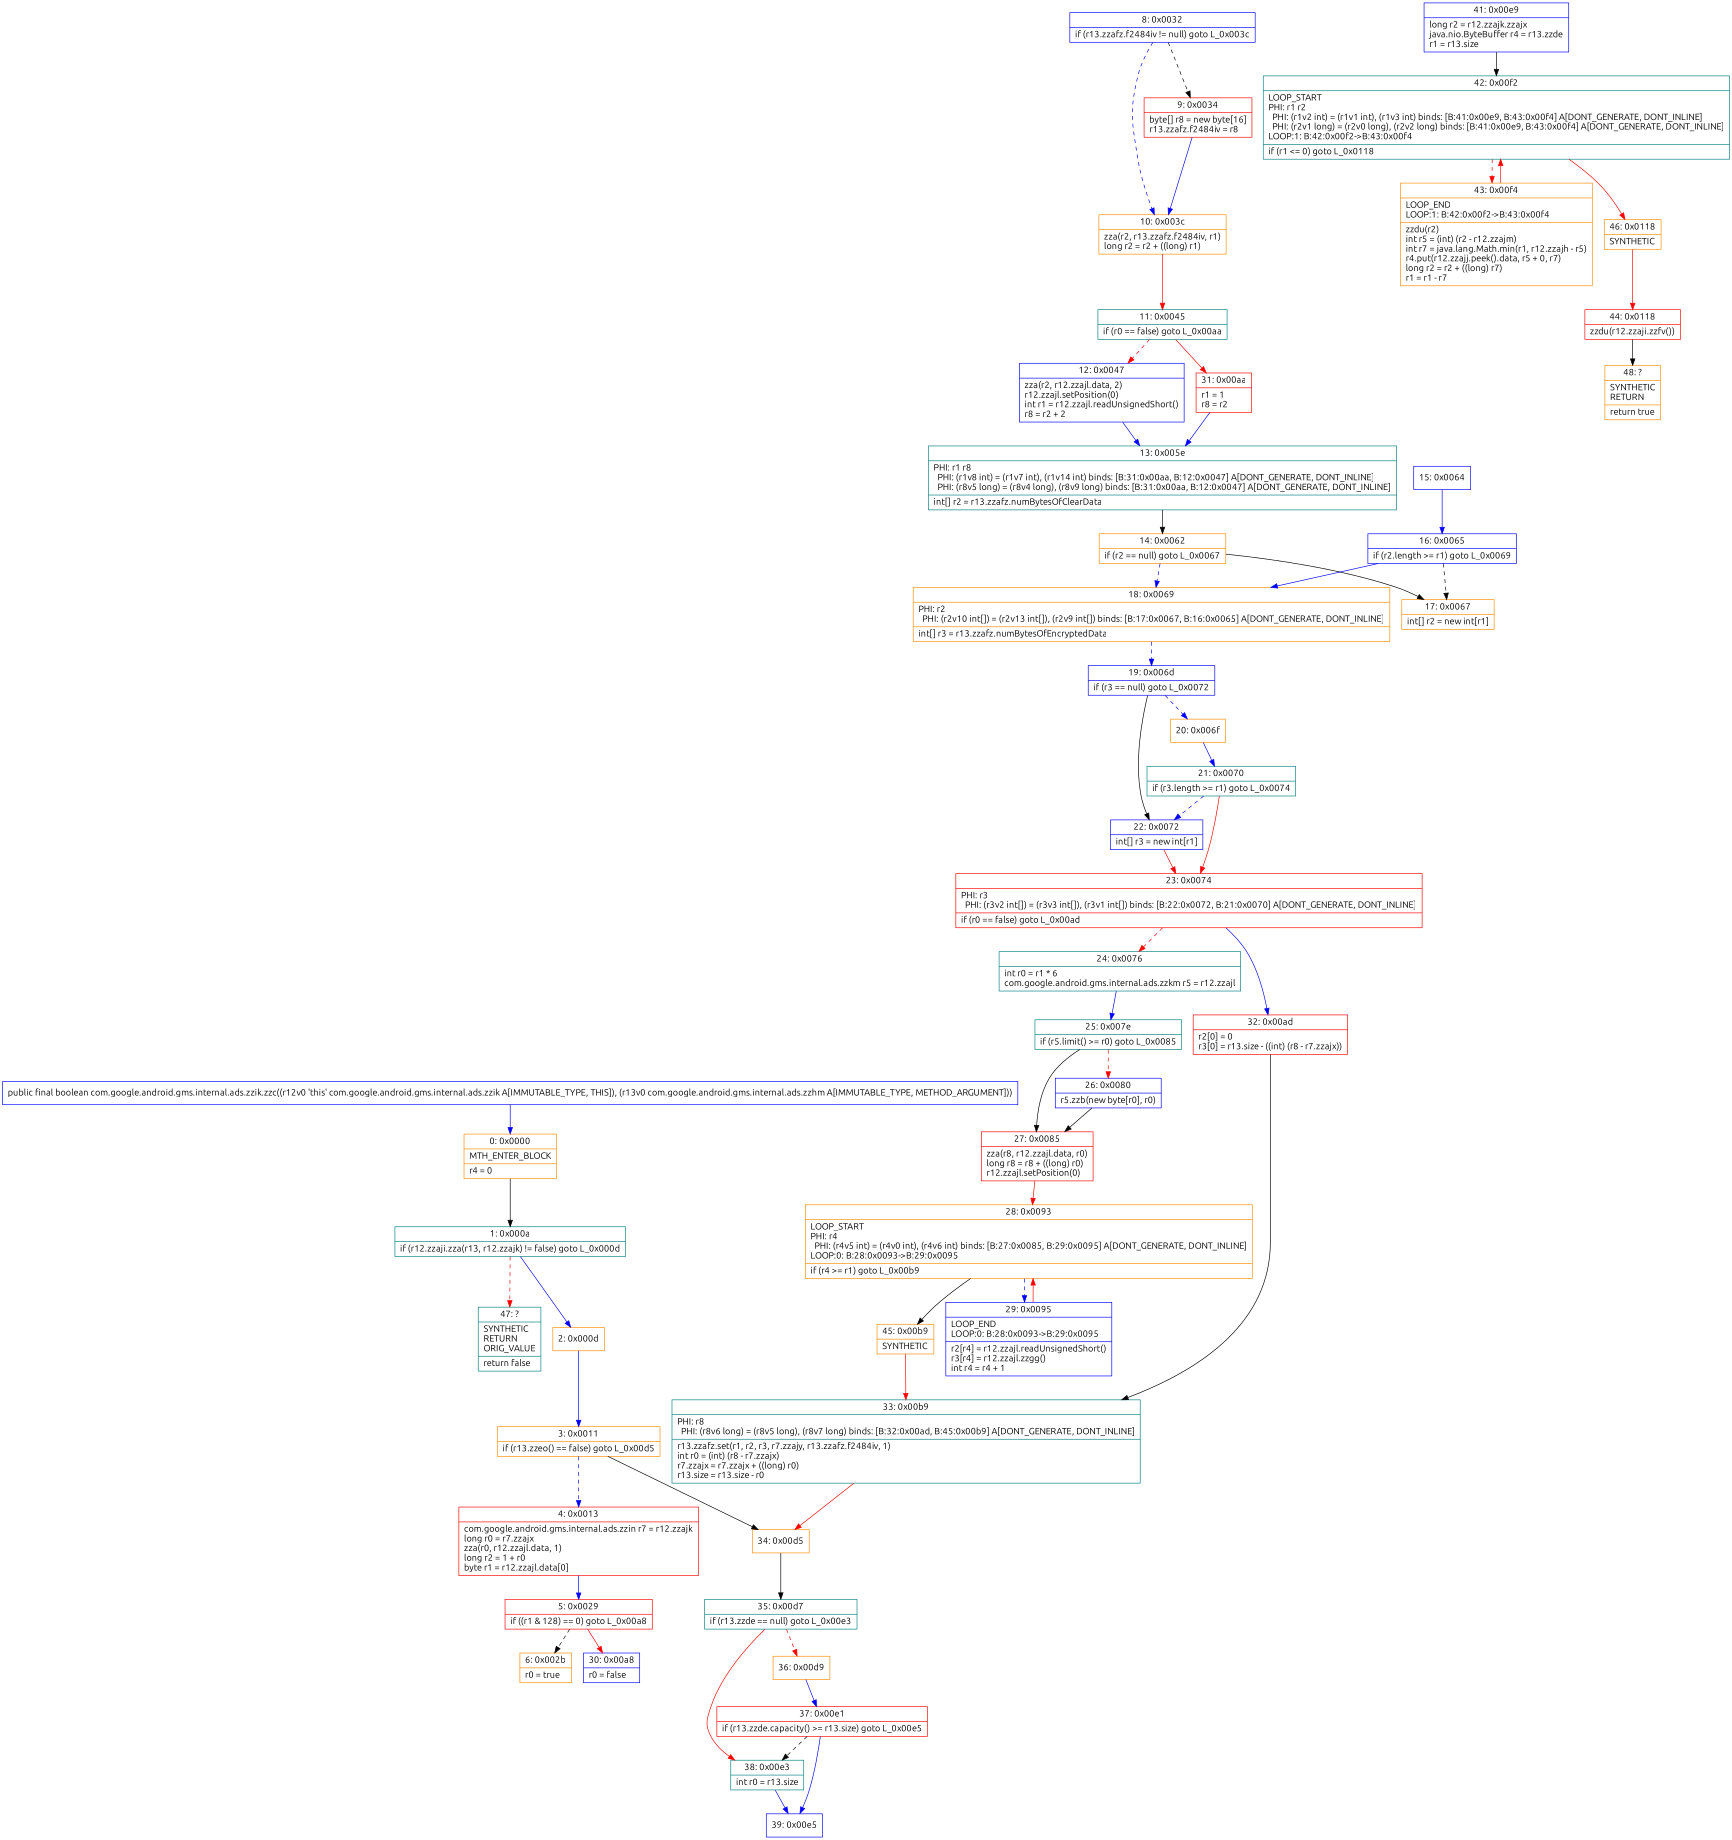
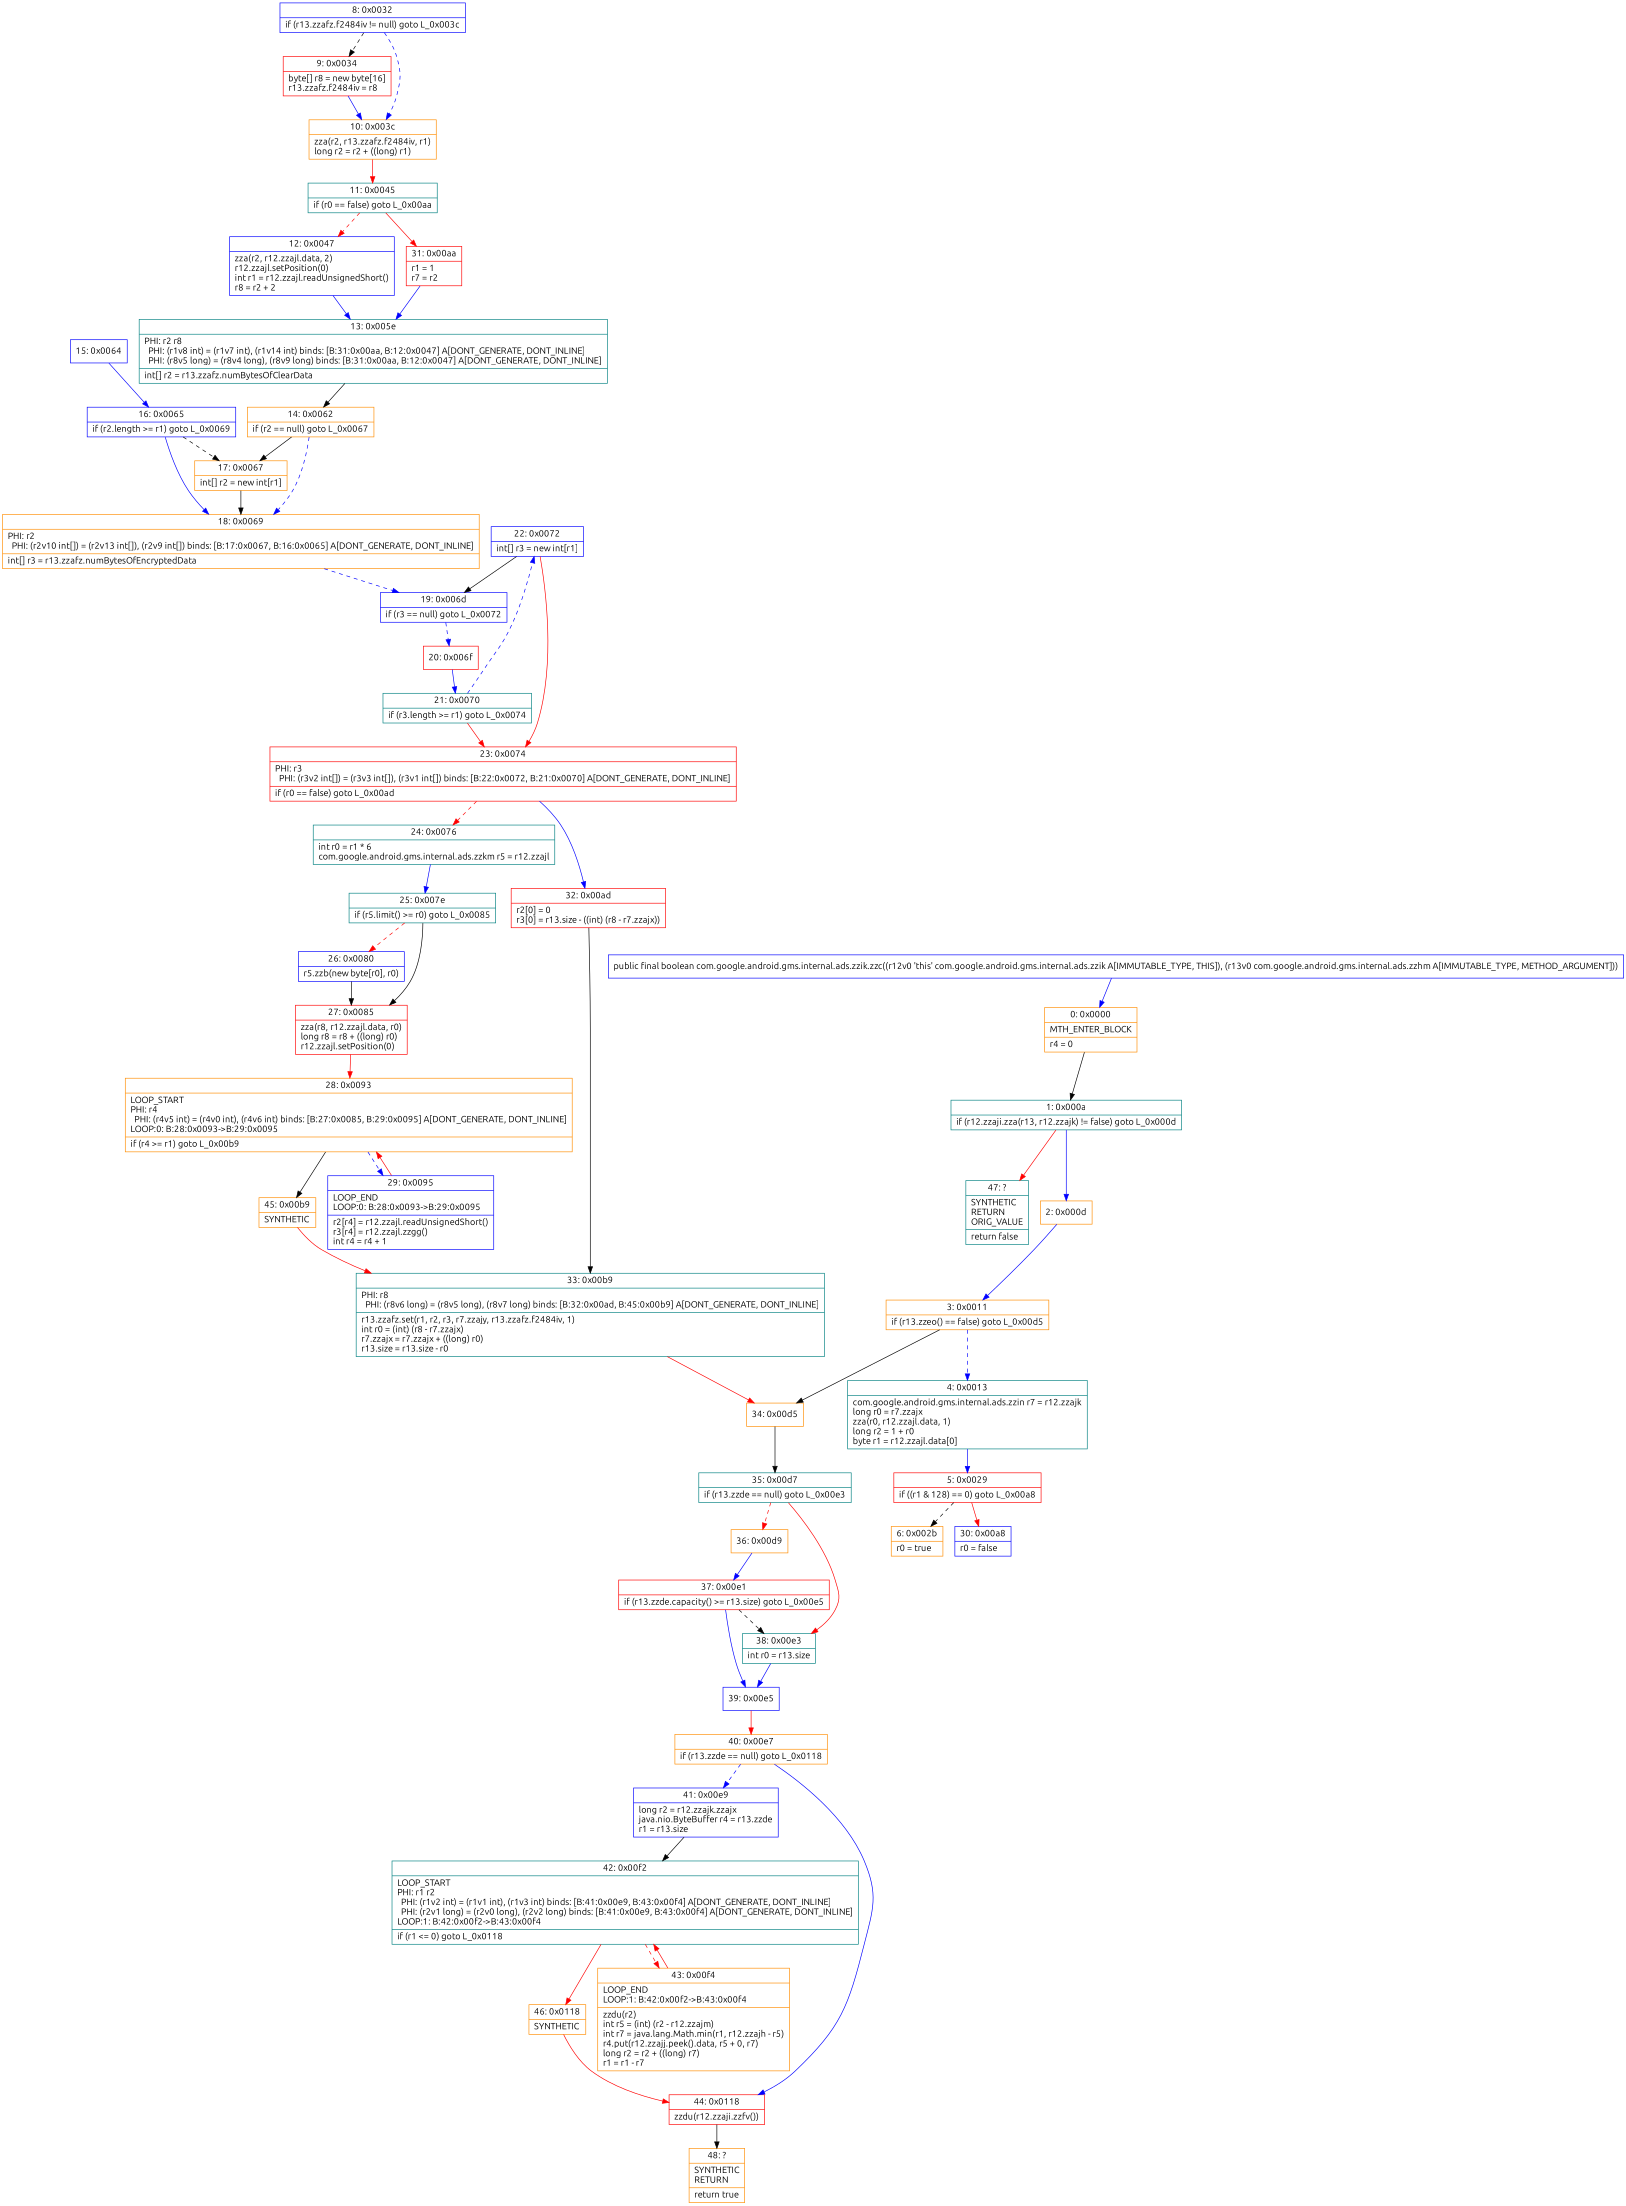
(1215, 405) -> (425, 278)
(954, 468) -> (164, 341)
none -> (241, 499)
(1198, 731) -> (451, 658)
(1139, 755) -> (493, 573)
(510, 1279) -> (1040, 1153)
(579, 1541) -> (967, 1415)
none -> (751, 1749)
